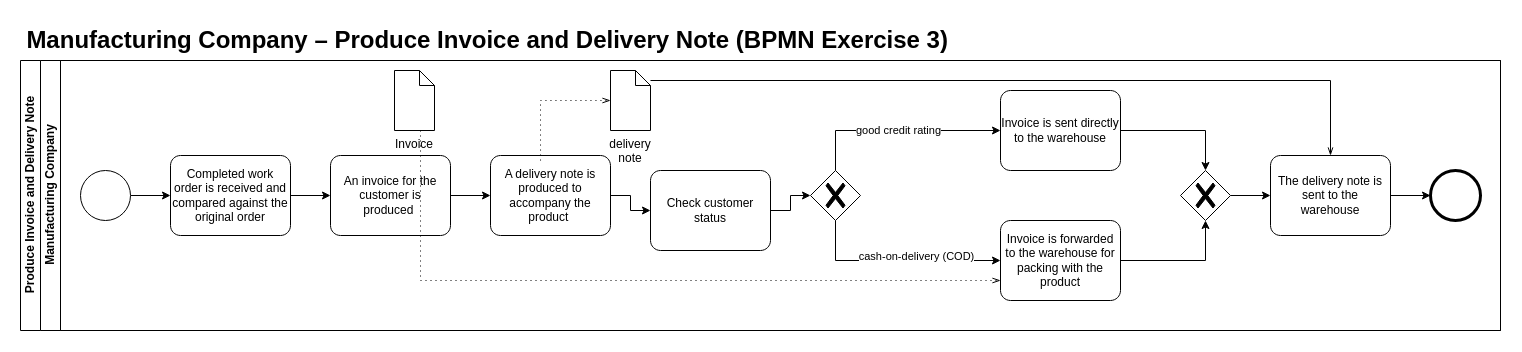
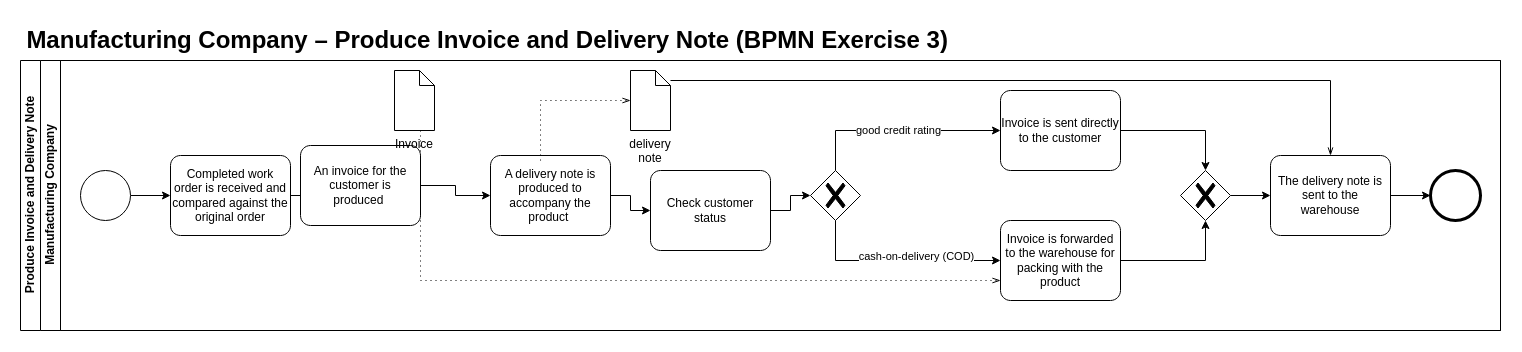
(631, 101) -> (651, 101)
(1061, 131) -> (1061, 131)
(391, 196) -> (361, 186)
